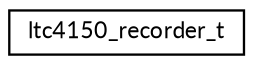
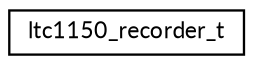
(127, 33) -> (127, 33)
